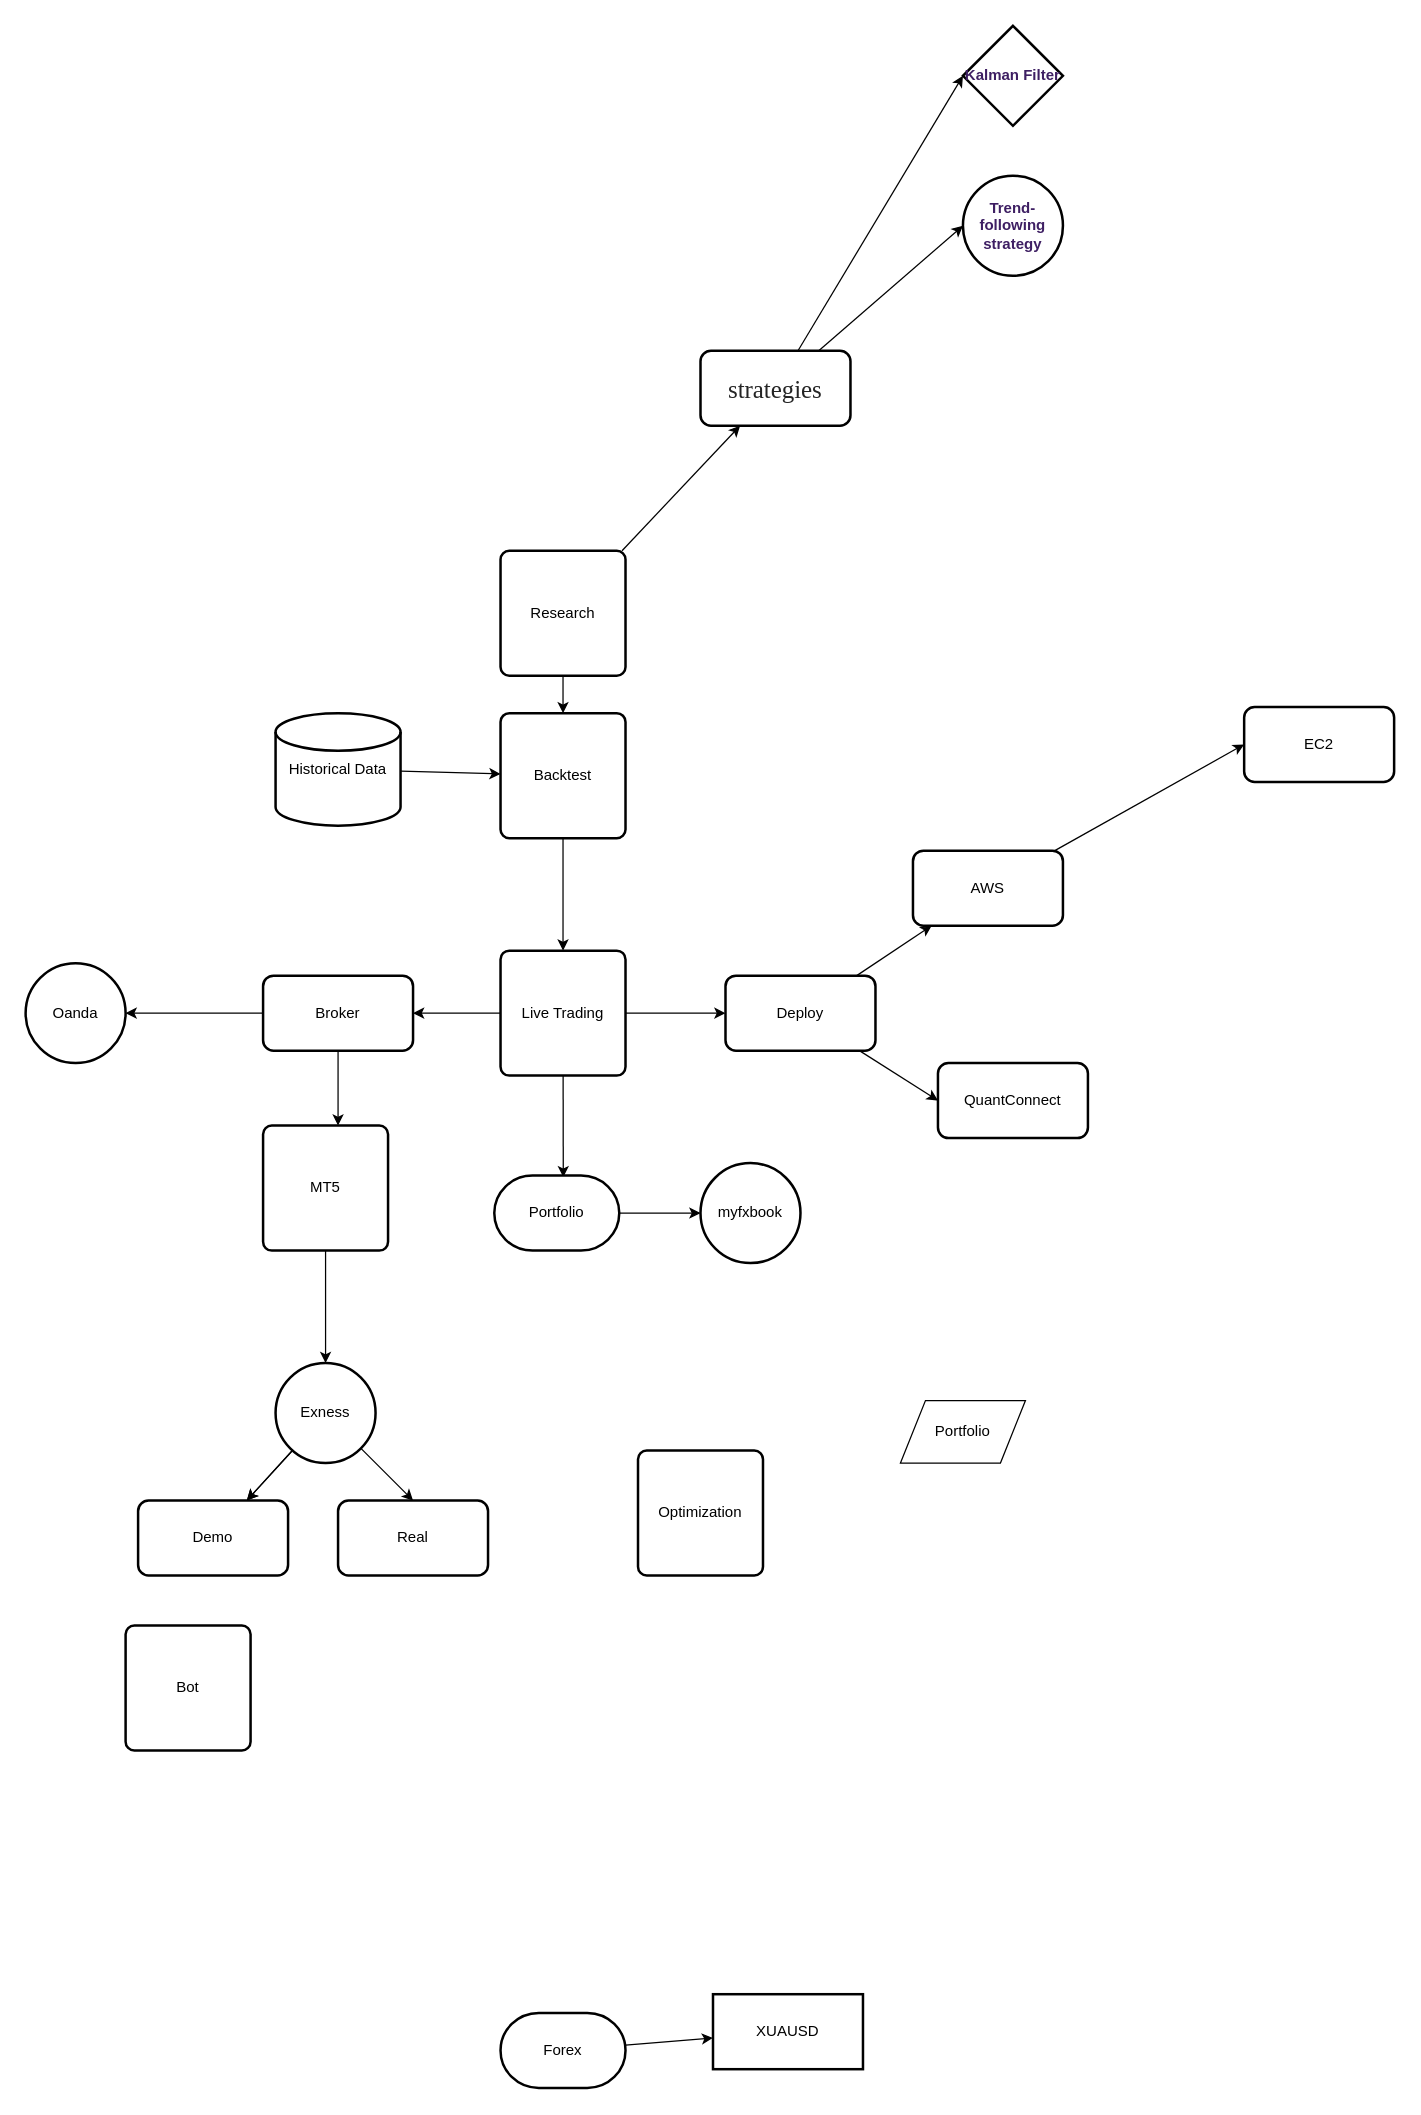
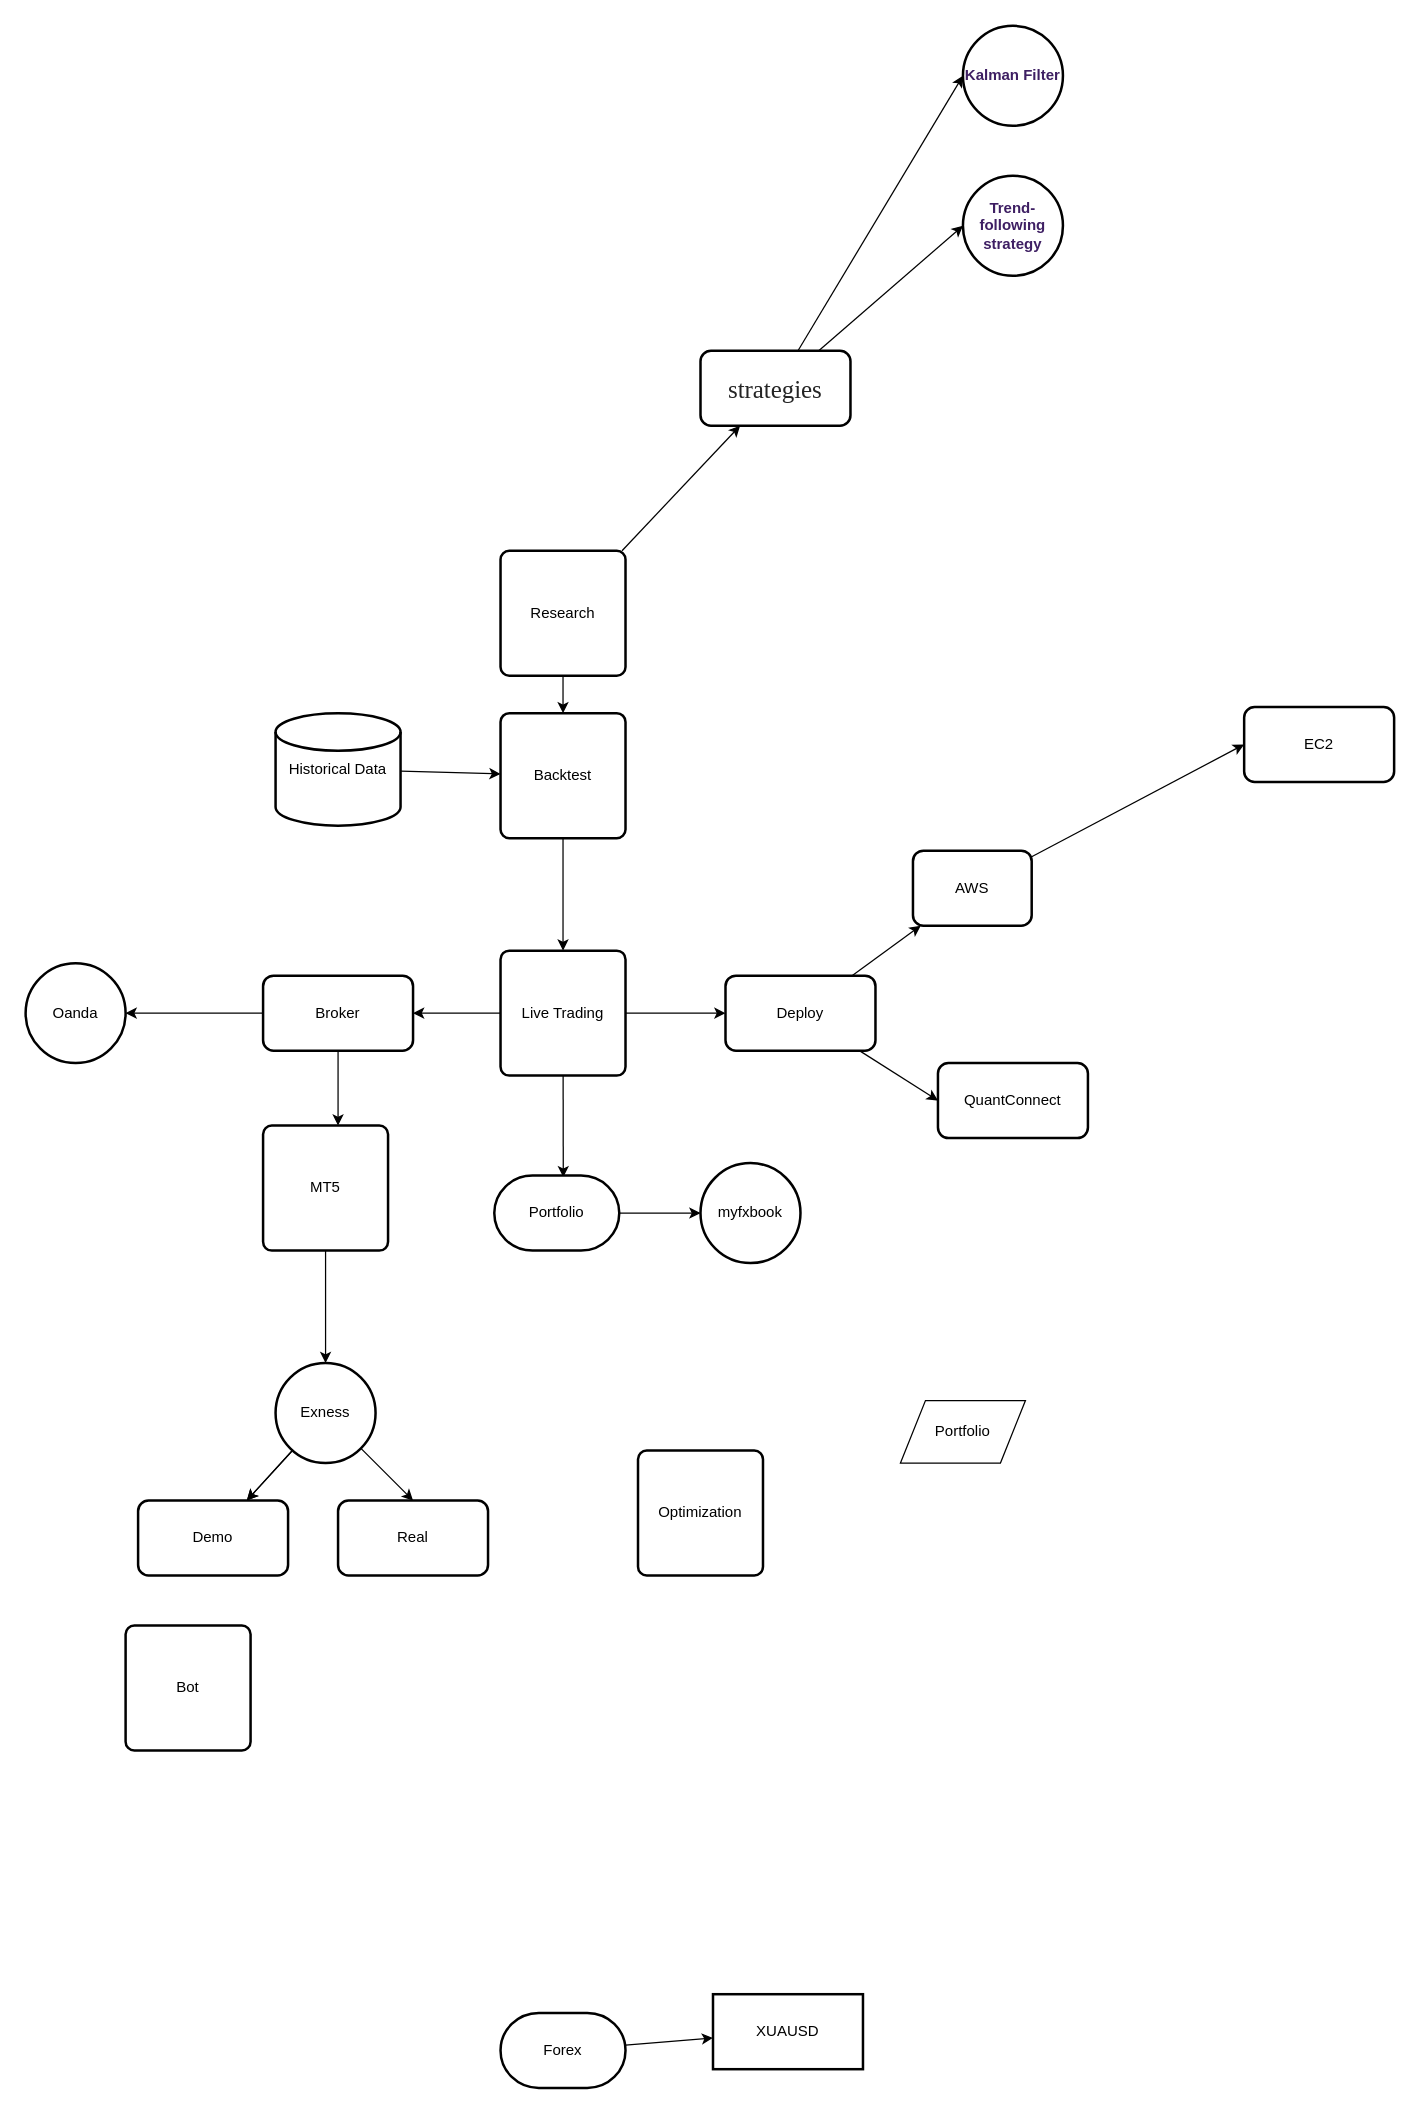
(1013, 76) -> (1013, 76)
(988, 888) -> (973, 888)
